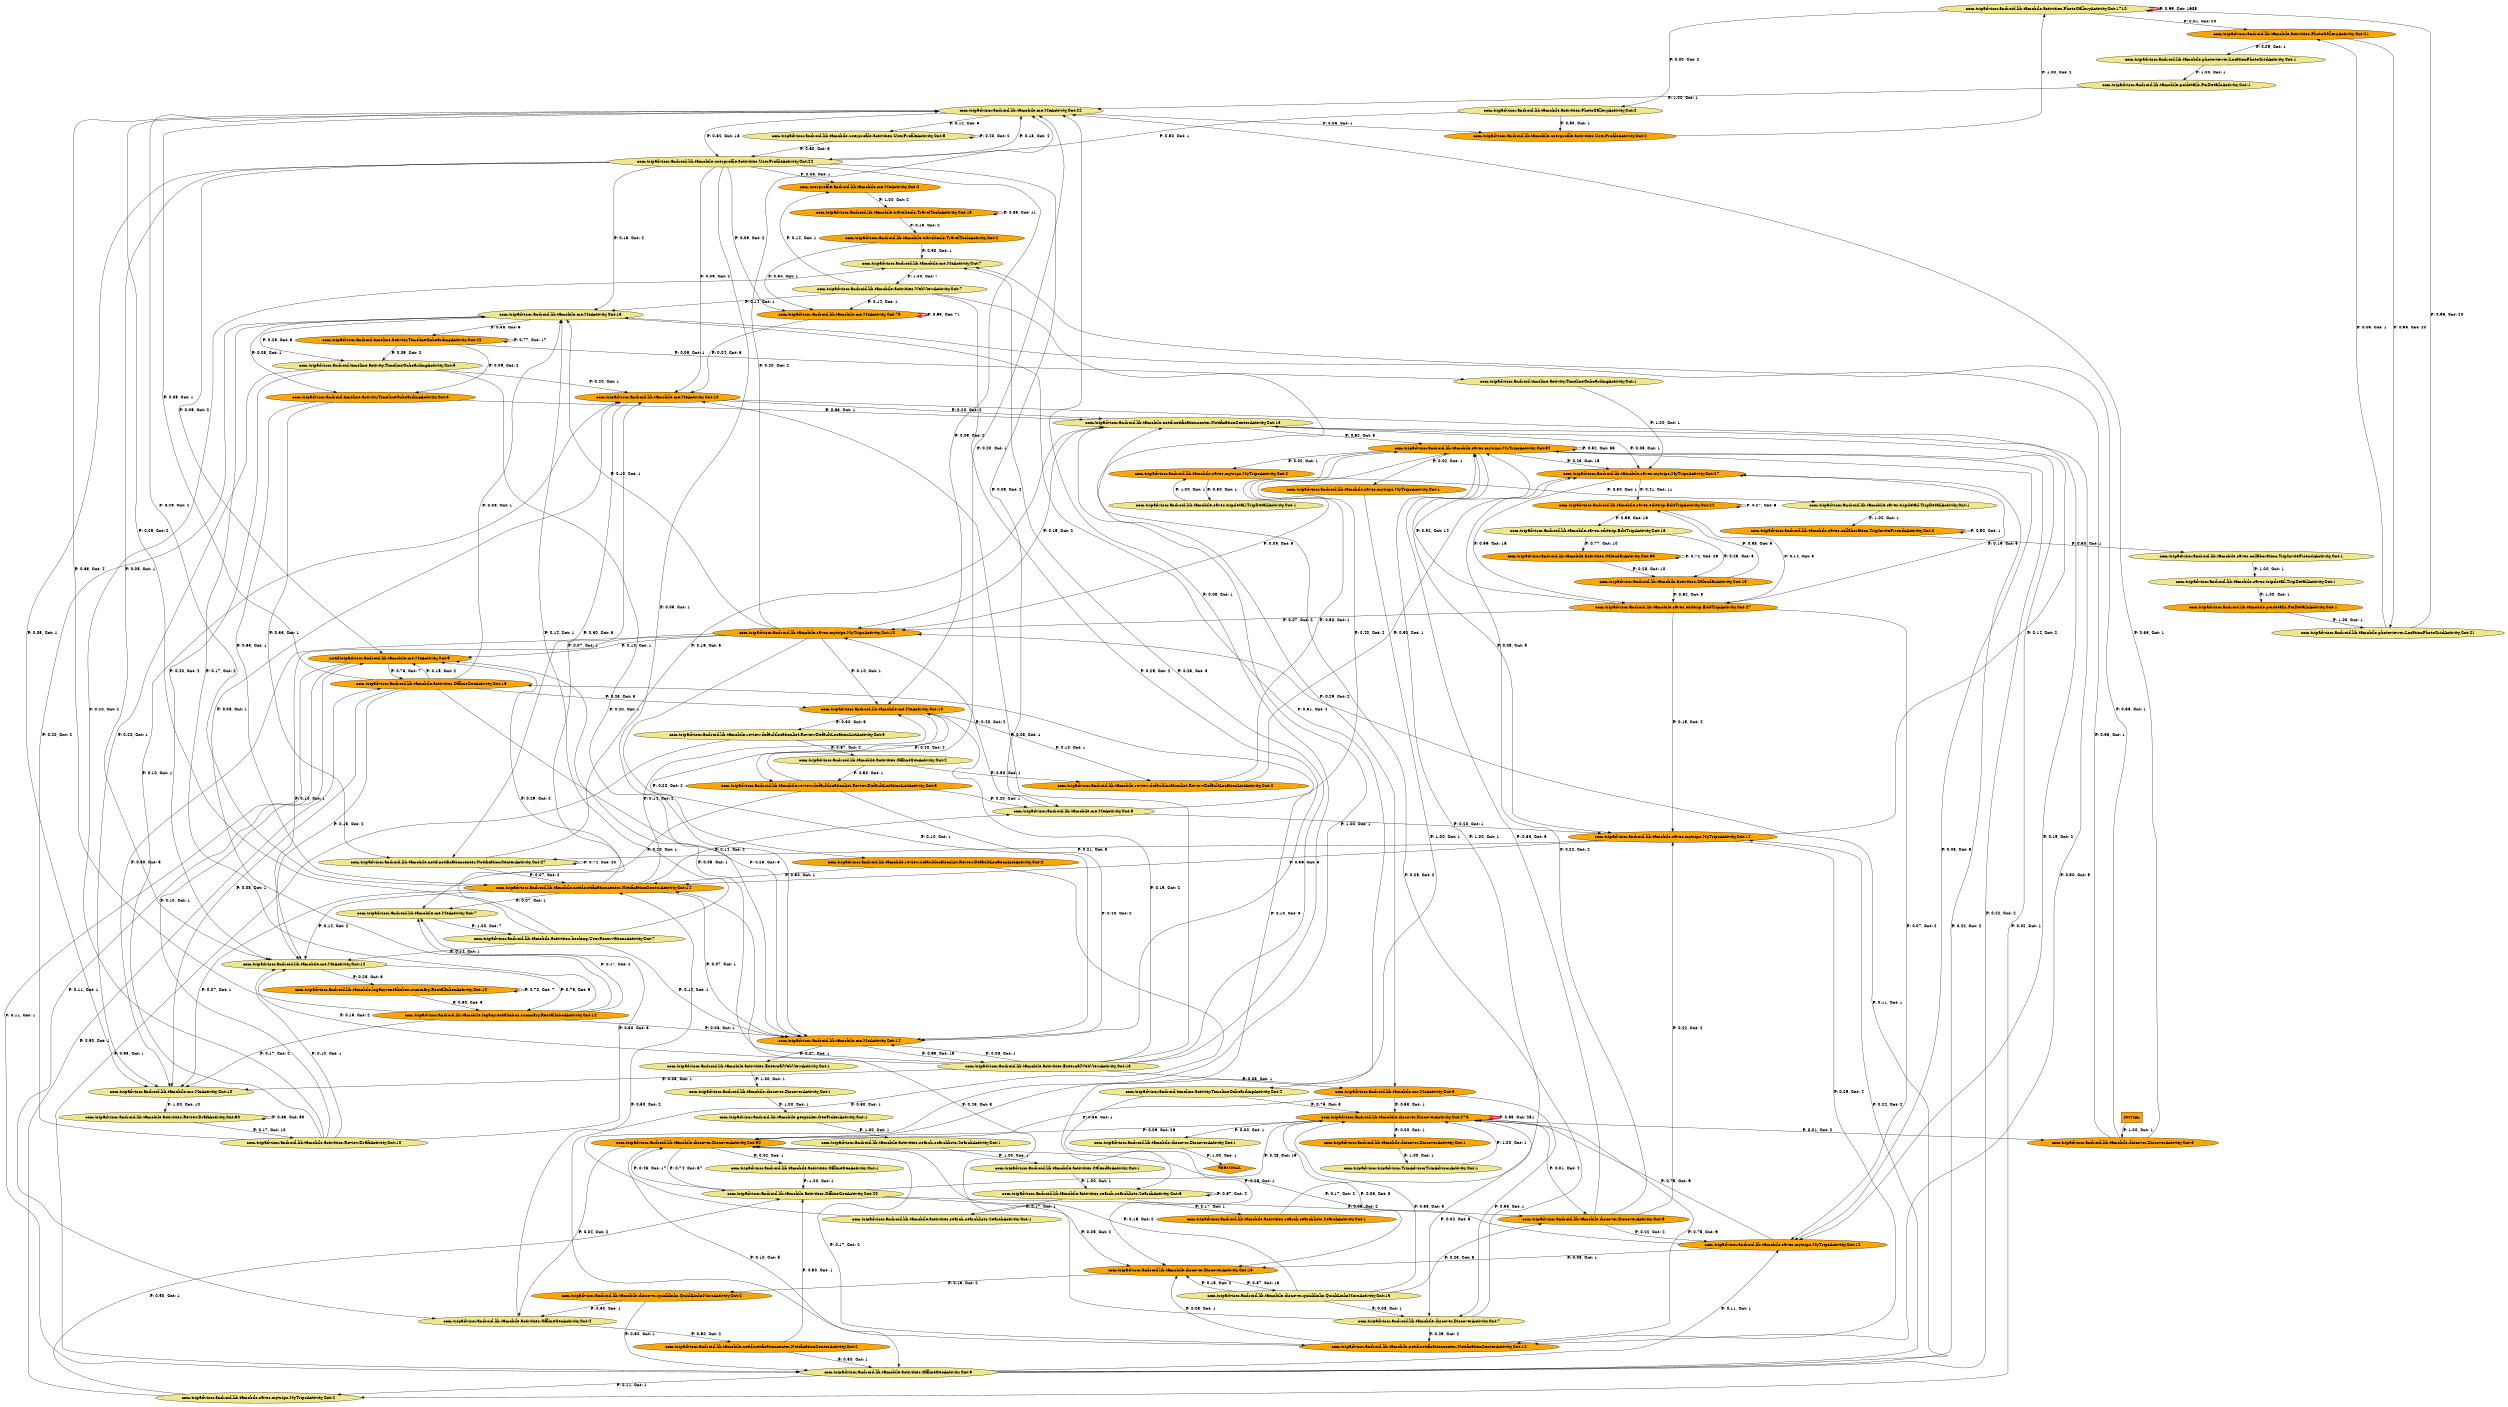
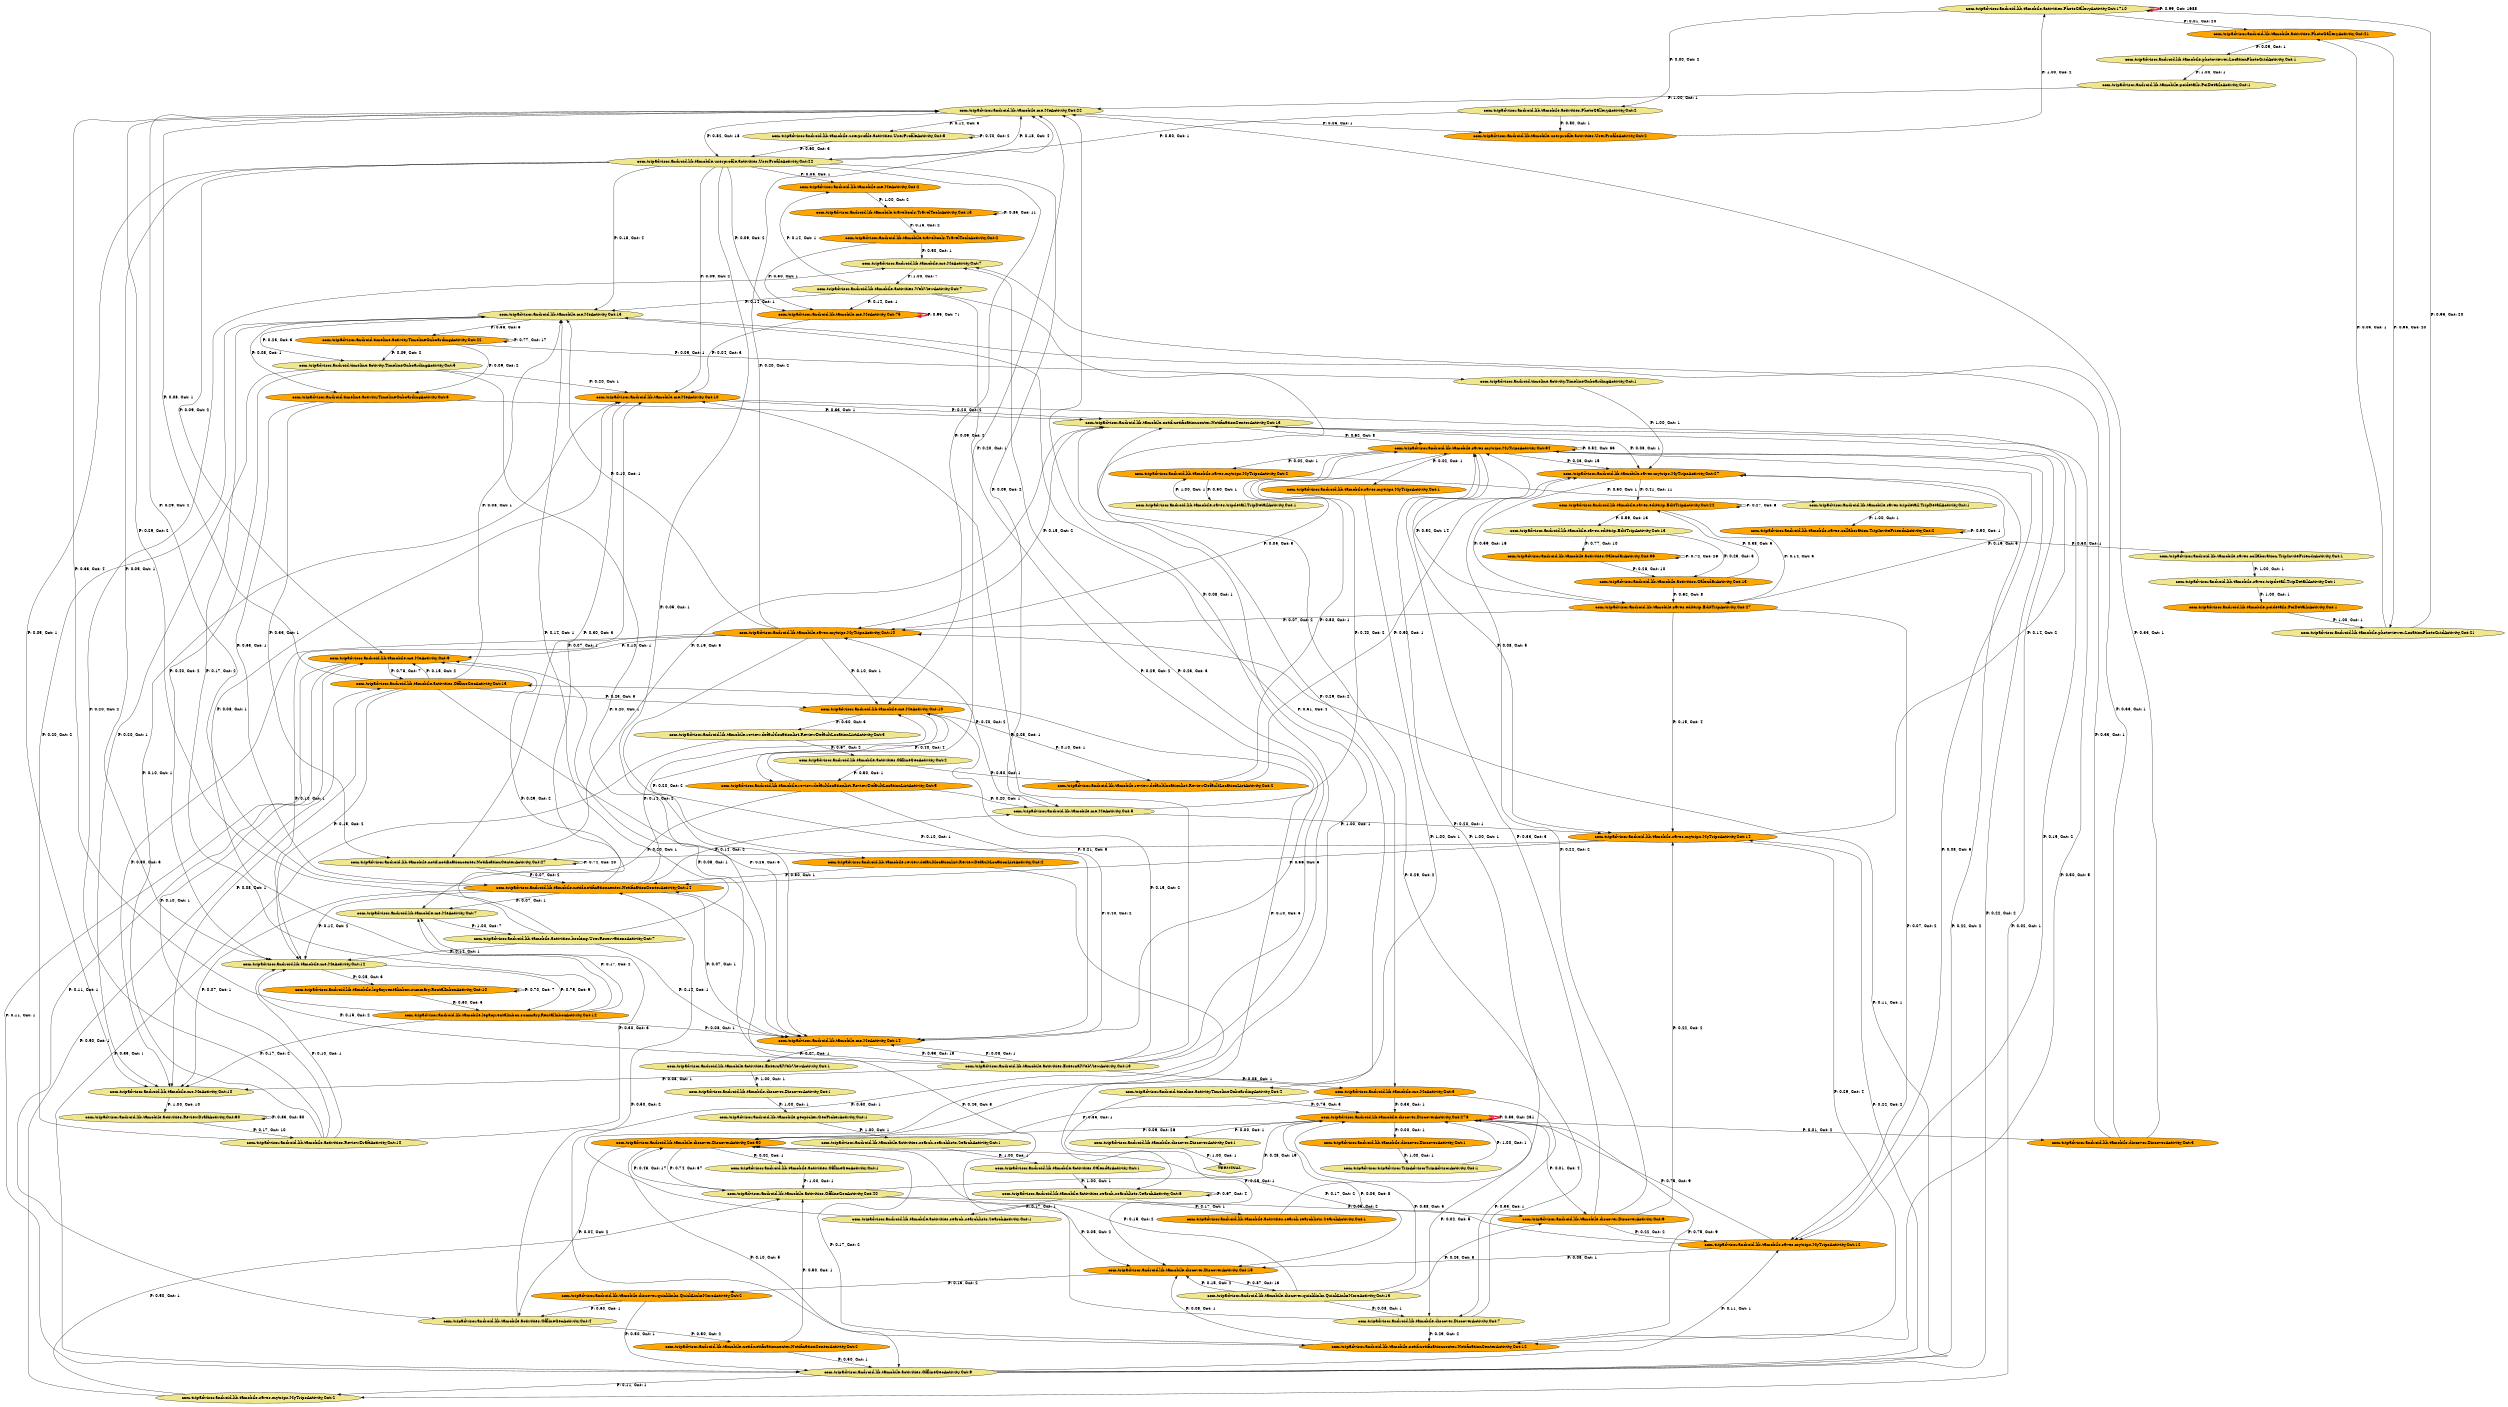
(859, 187) -> (859, 187)
(390, 658) -> (390, 658)
(2132, 1117) -> none
(1230, 1168) -> (1230, 1168)
